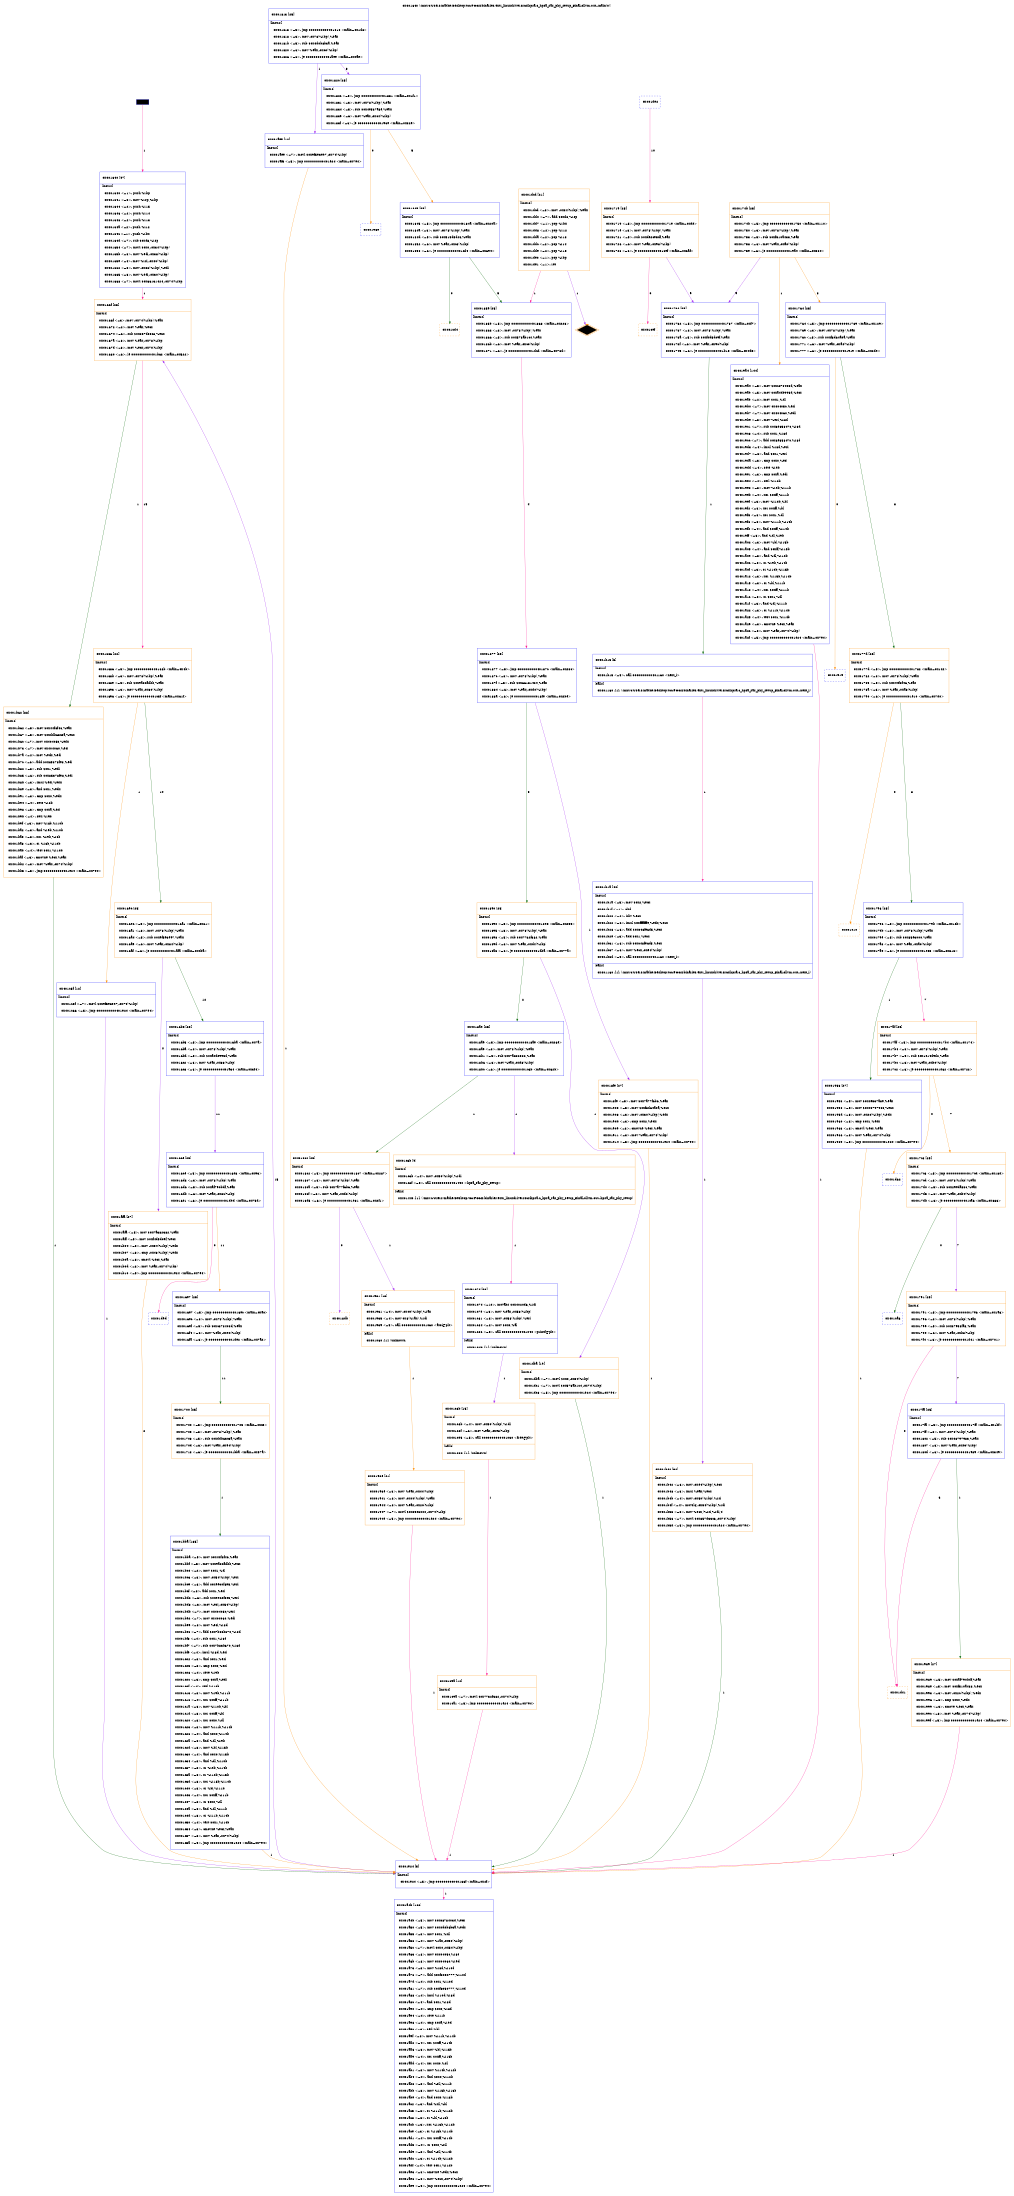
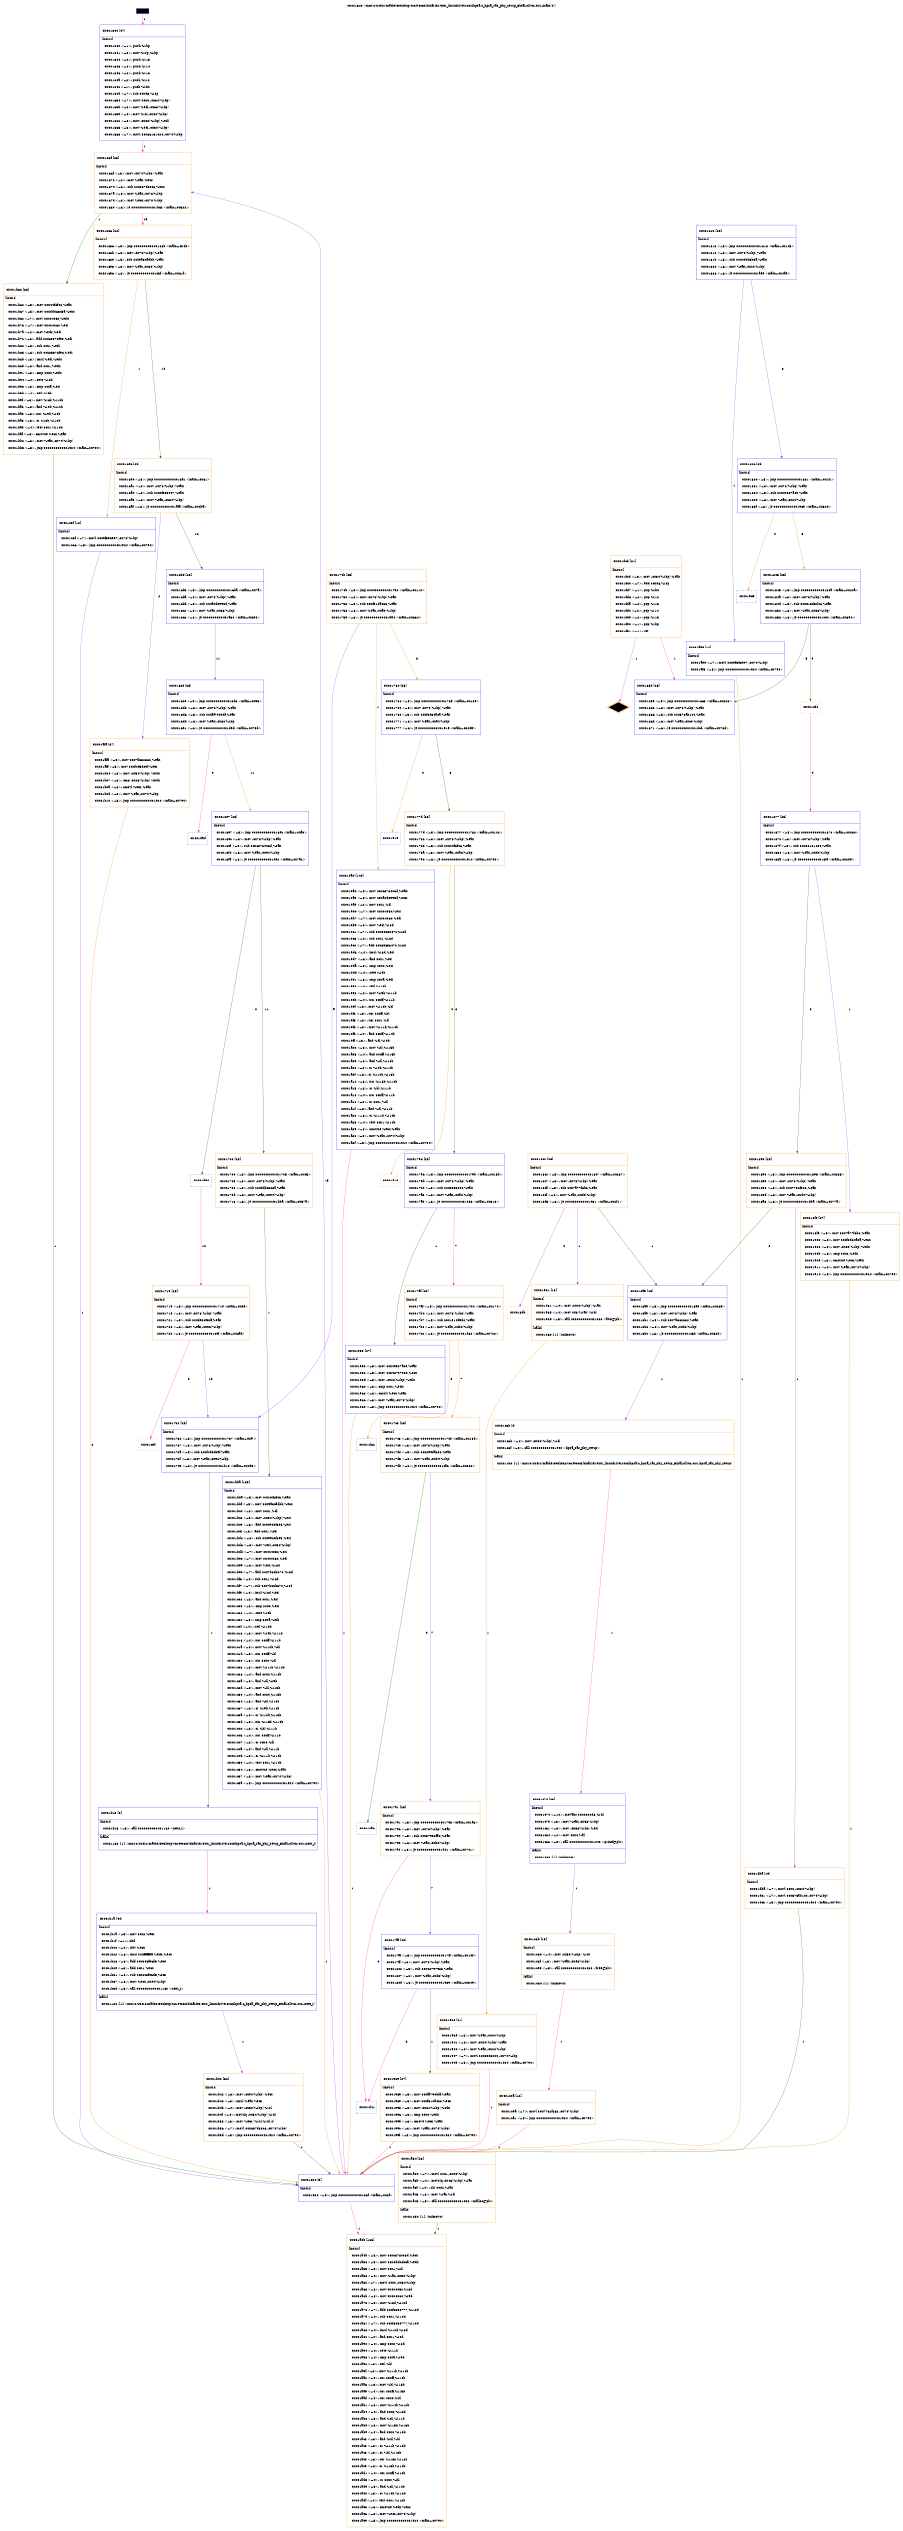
(690, 294) -> (210, 1379)
(524, 502) -> (810, 761)
none -> (229, 1019)
(428, 1113) -> (627, 1246)
(898, 1693) -> (367, 2107)
(444, 2046) -> (397, 2381)
none -> (447, 2188)
